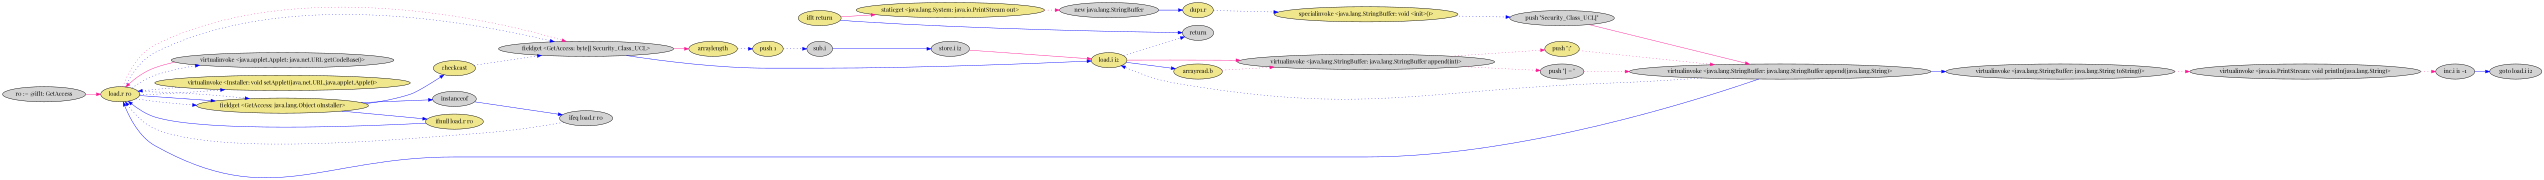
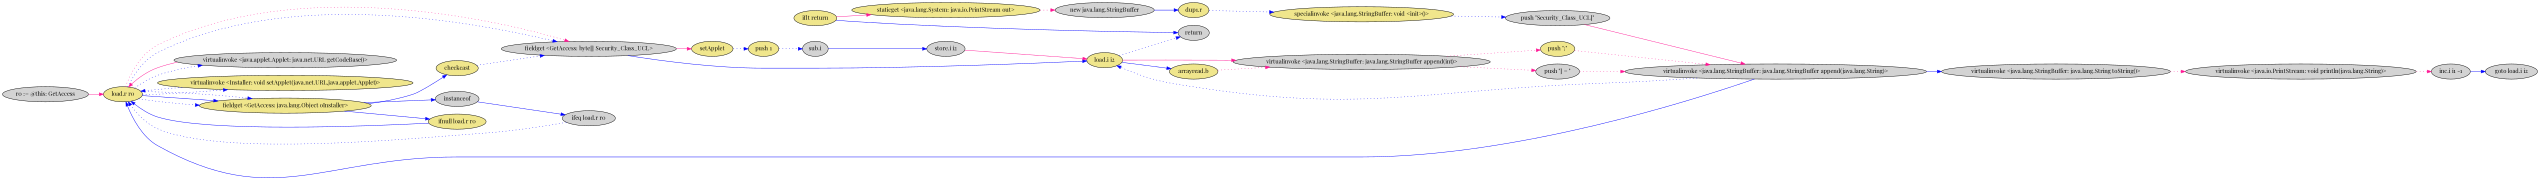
(713, 49) -> (712, 49)
(44, 94) -> (45, 94)
